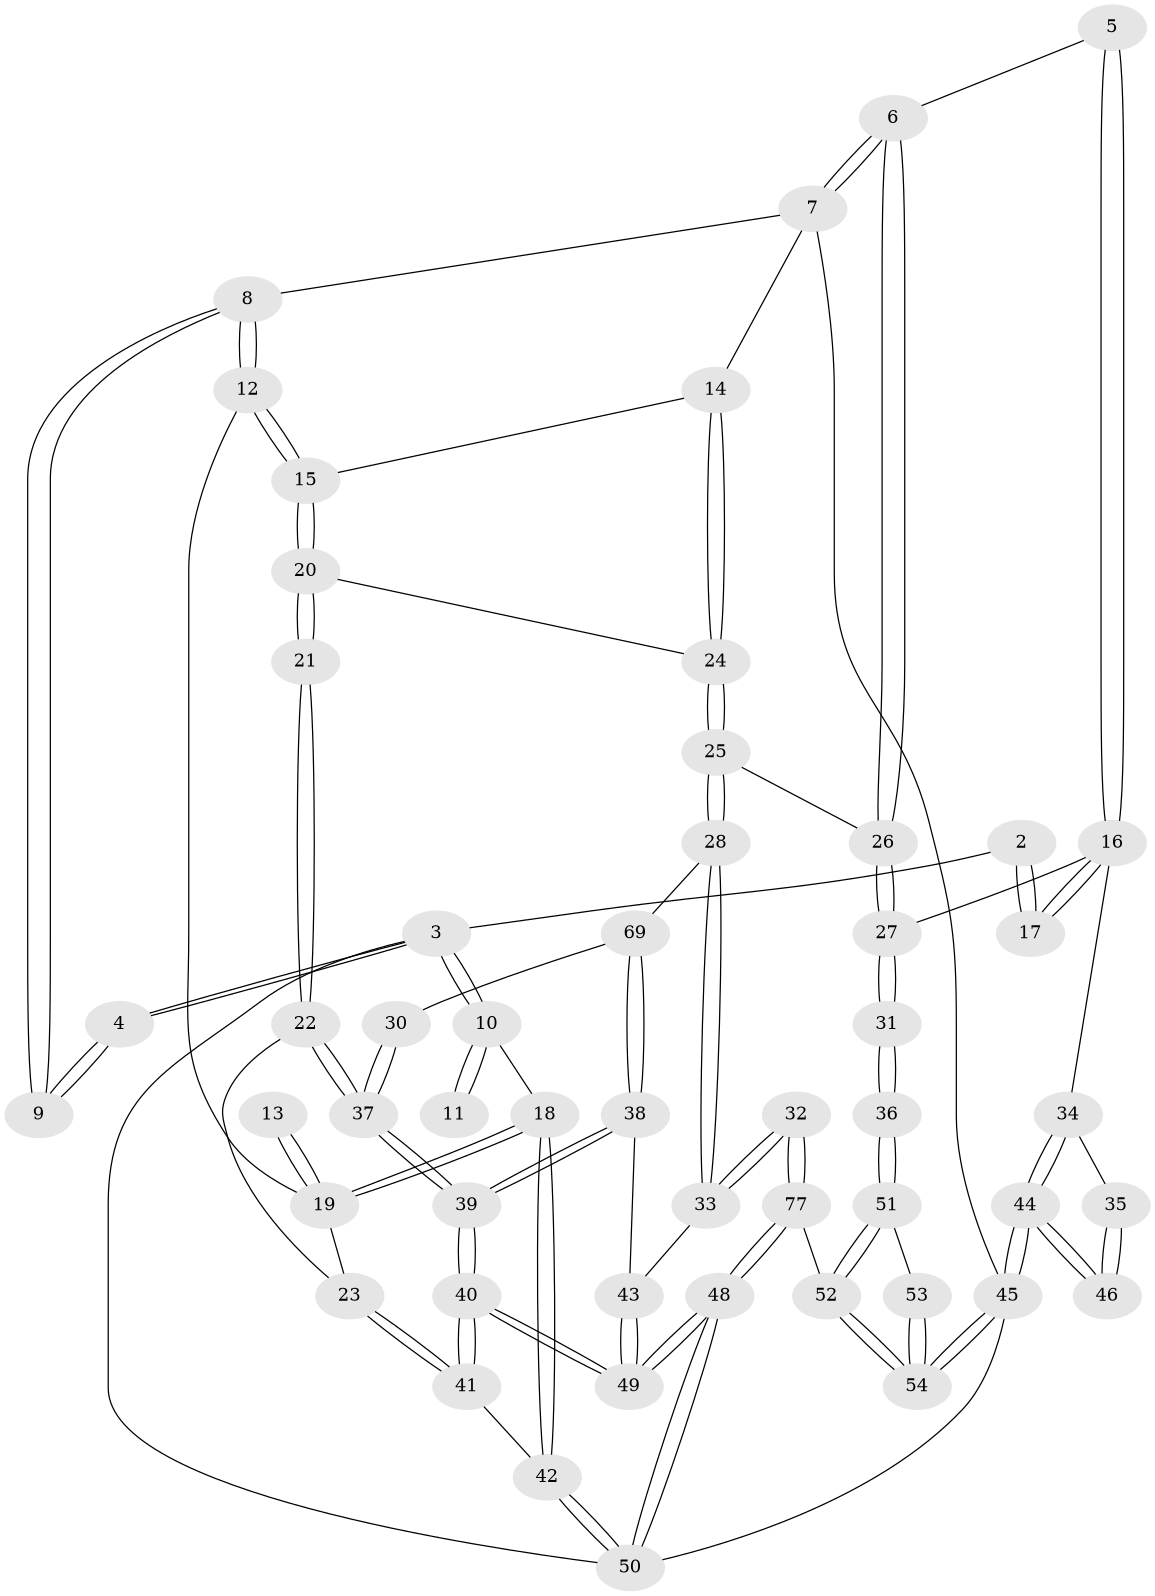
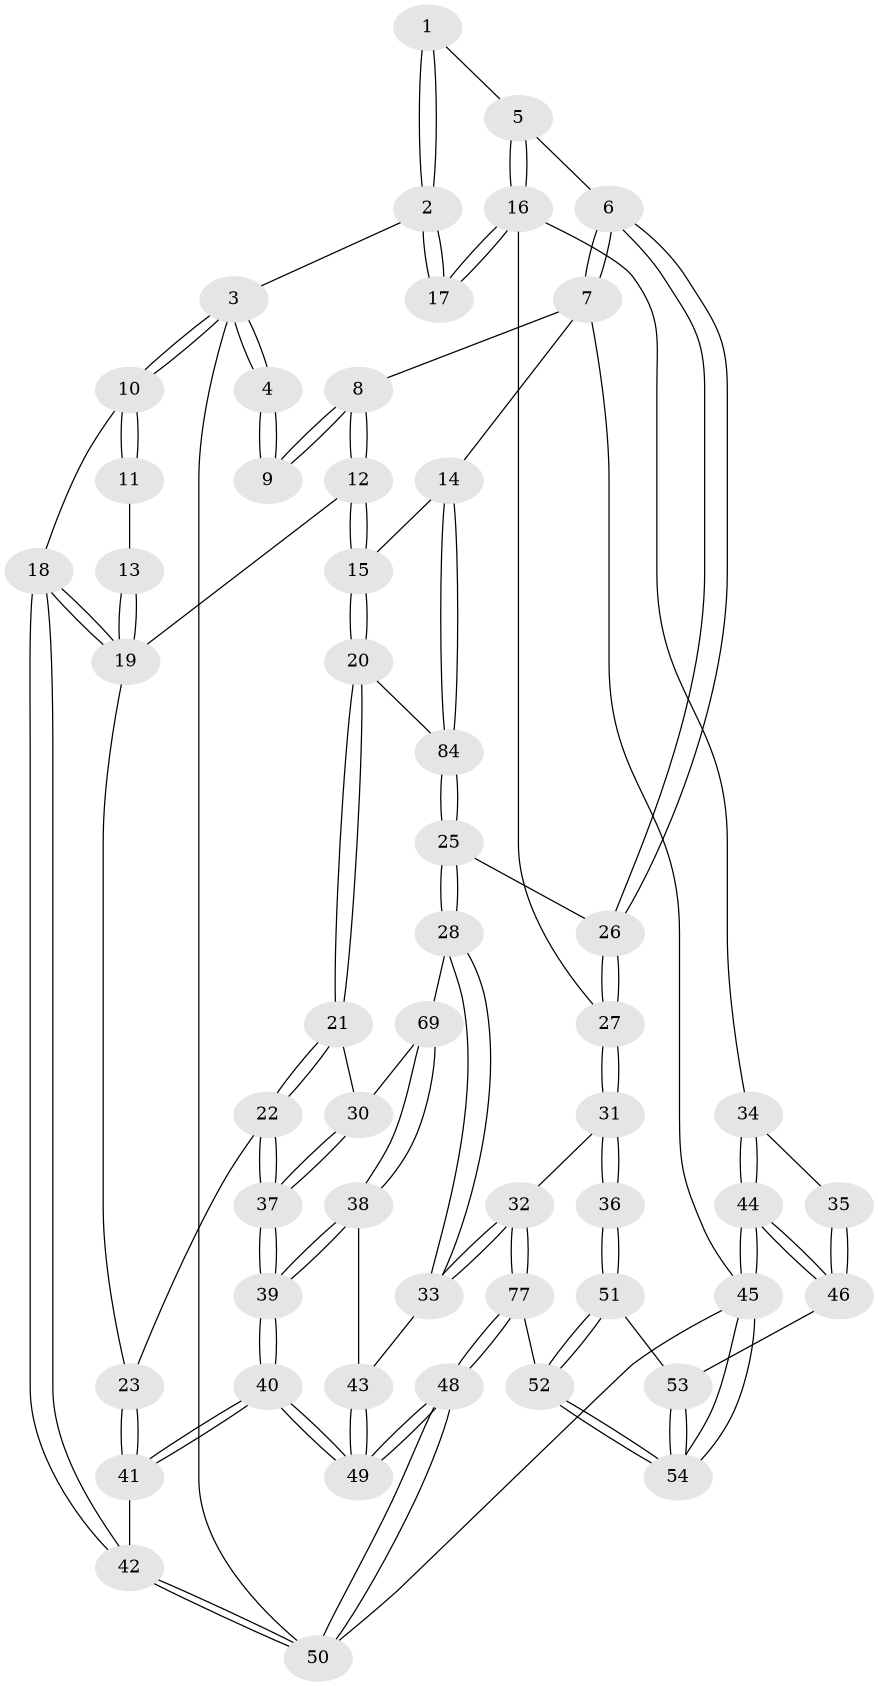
none -> (428, 28)
none -> (130, 526)
(716, 662) -> (449, 752)
none -> (349, 1069)
none -> (565, 1160)
none -> (761, 1340)
